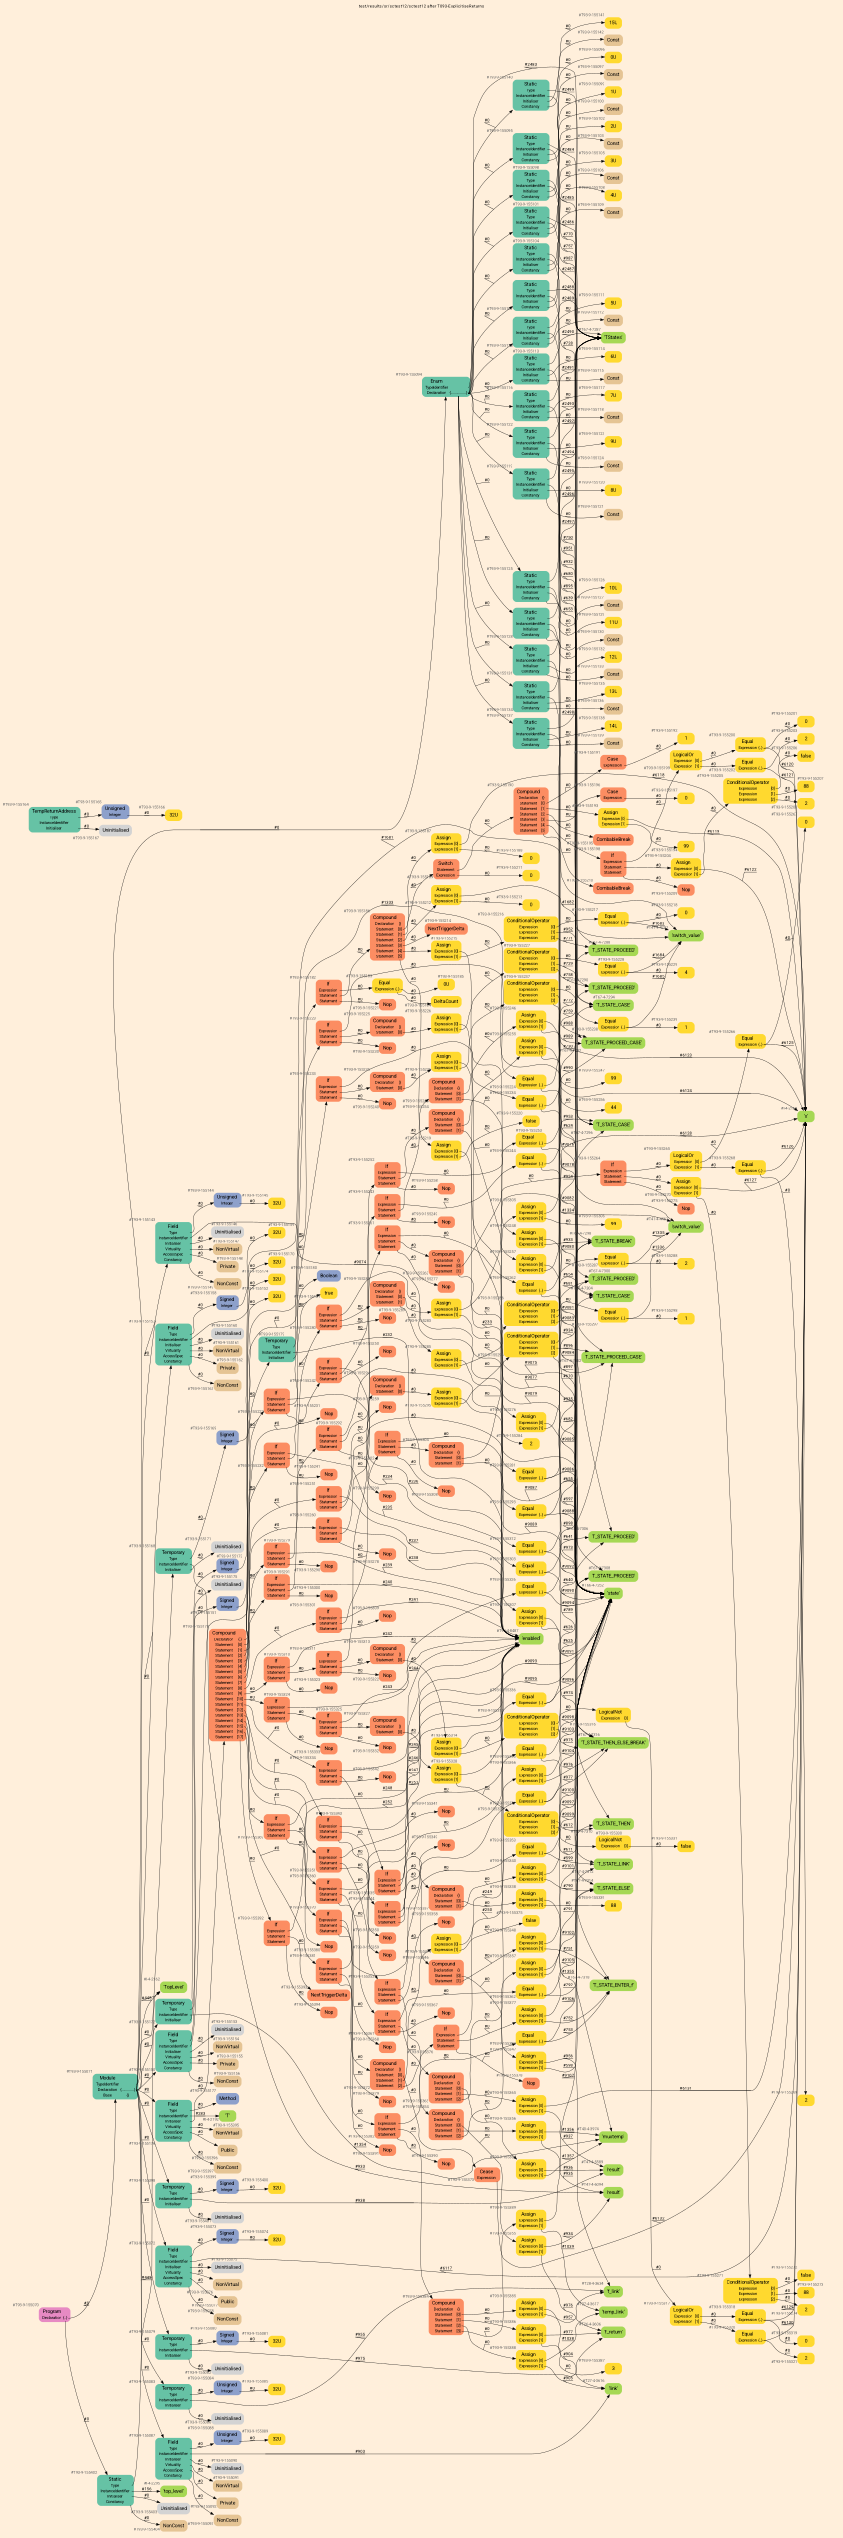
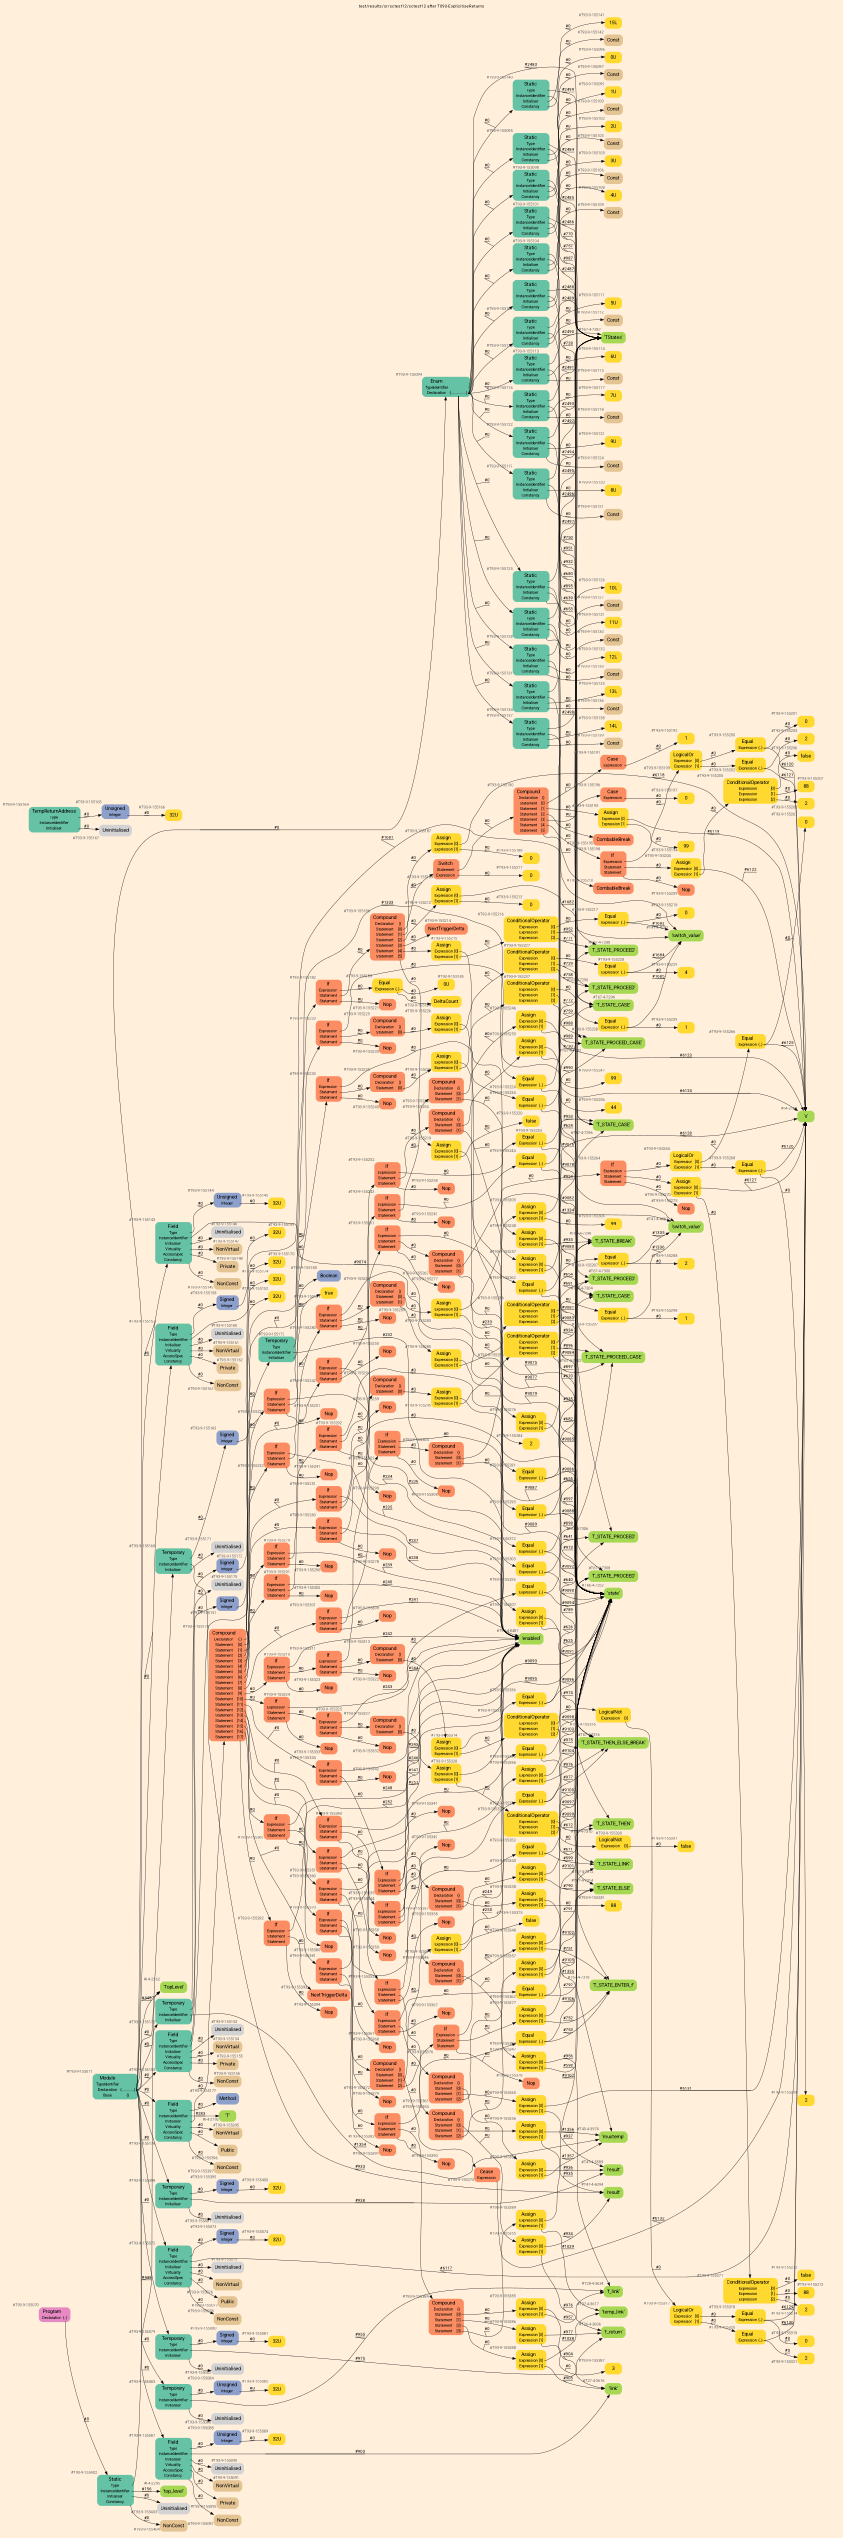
(110, 2217) -> none
